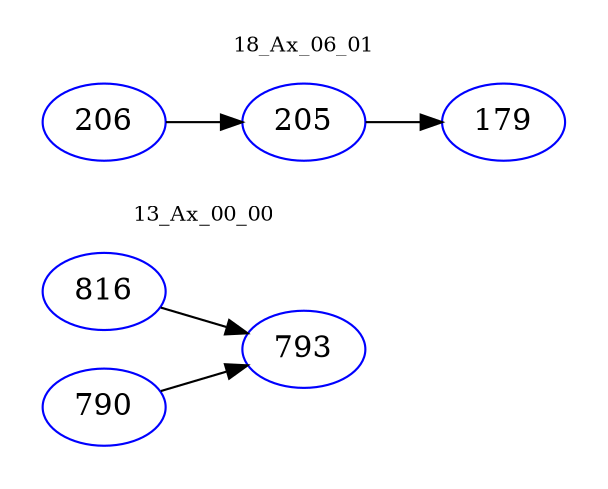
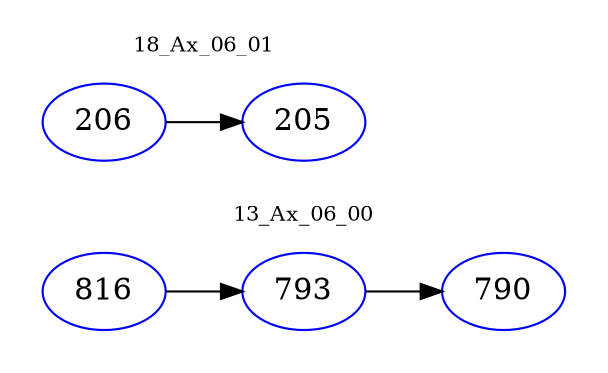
(504, 122) -> none
(204, 215) -> (304, 215)
(194, 381) -> (393, 291)
